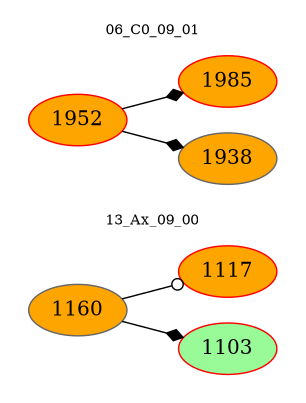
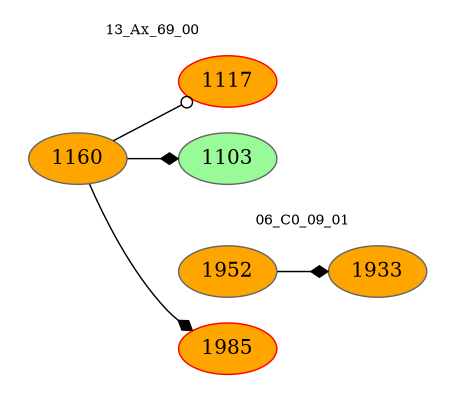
(144, 103) -> (127, 257)
(78, 120) -> (228, 272)
(228, 159) -> (378, 272)
(153, 221) -> (153, 31)
(228, 349) -> (228, 159)
